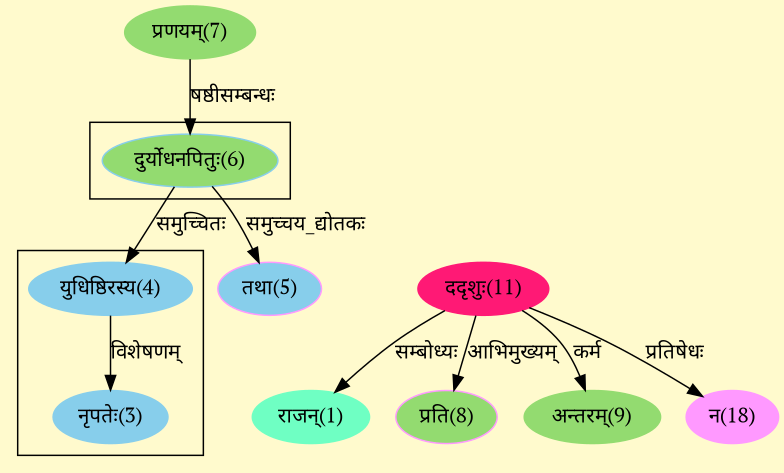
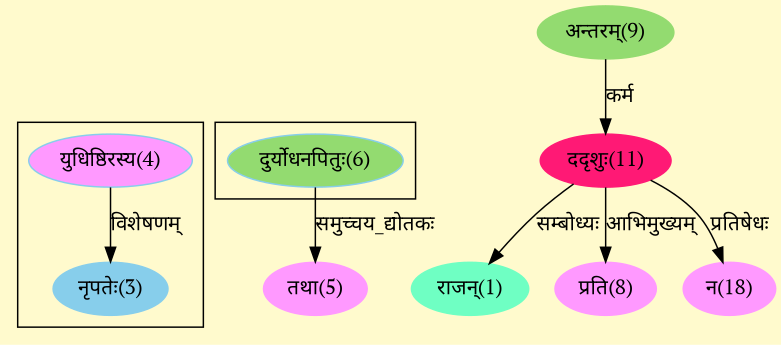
(190, 32) -> none
(154, 218) -> none
(111, 289) -> (111, 161)
(270, 289) -> (315, 289)
(557, 338) -> (606, 89)
(447, 417) -> (606, 289)
